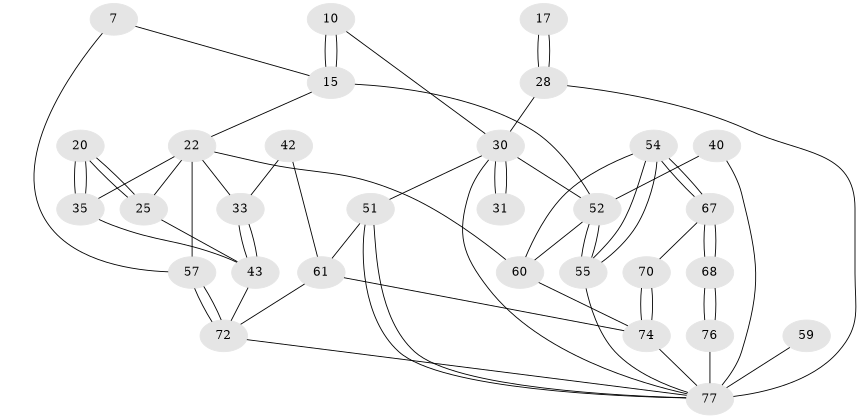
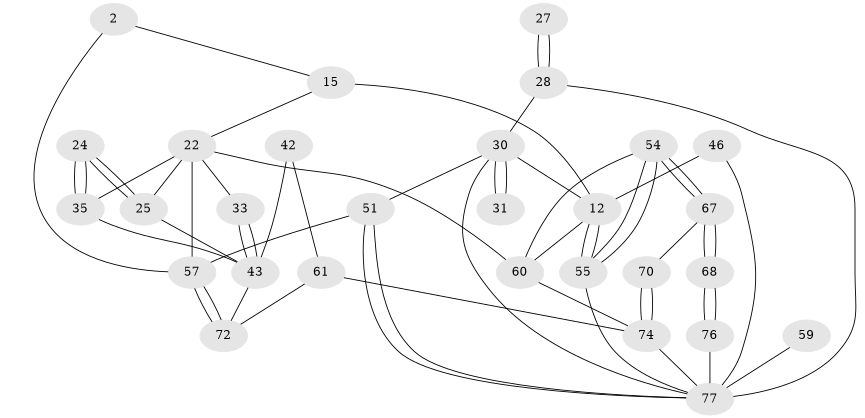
(114, 19) -> (114, 19)
(331, 19) -> none
(544, 19) -> (544, 19)
(80, 146) -> (80, 146)
(717, 146) -> (717, 146)
(265, 178) -> (276, 210)
(597, 209) -> (597, 209)
(346, 241) -> (279, 237)
(467, 367) -> none
